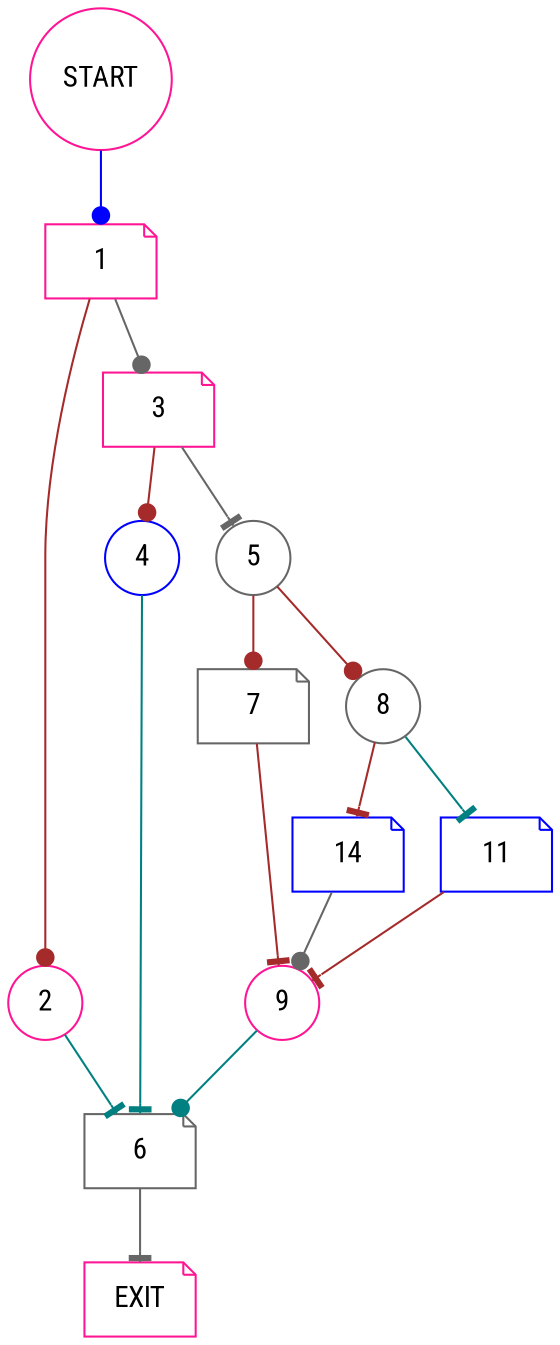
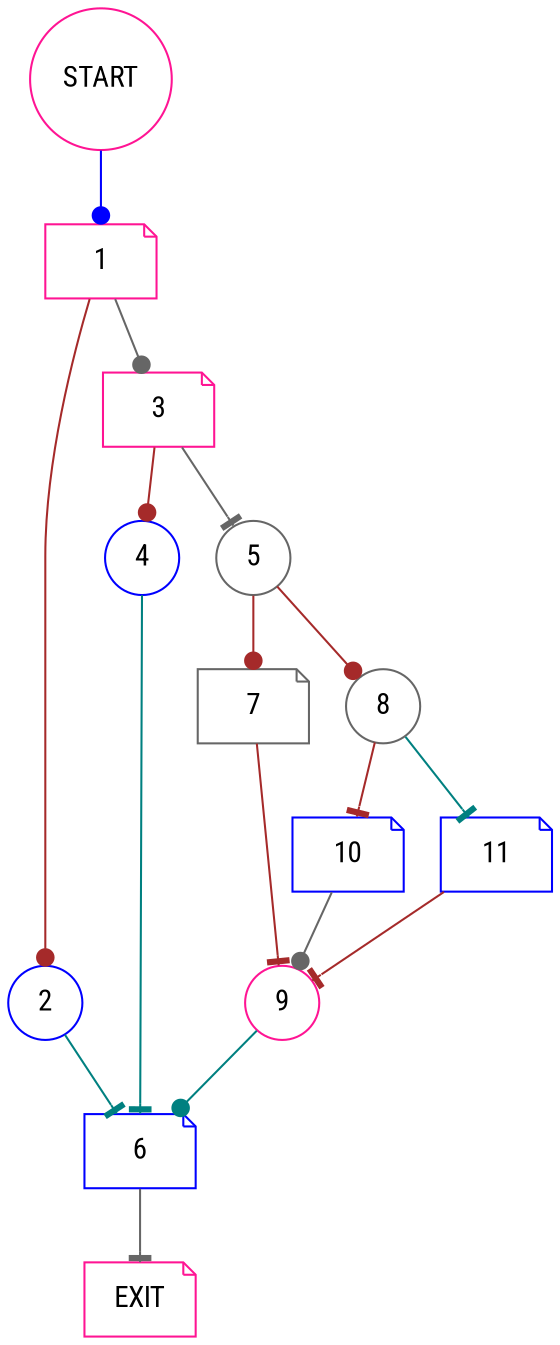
(348, 855) -> (348, 855)
(45, 1003) -> (45, 1003)
(140, 1151) -> (140, 1151)
